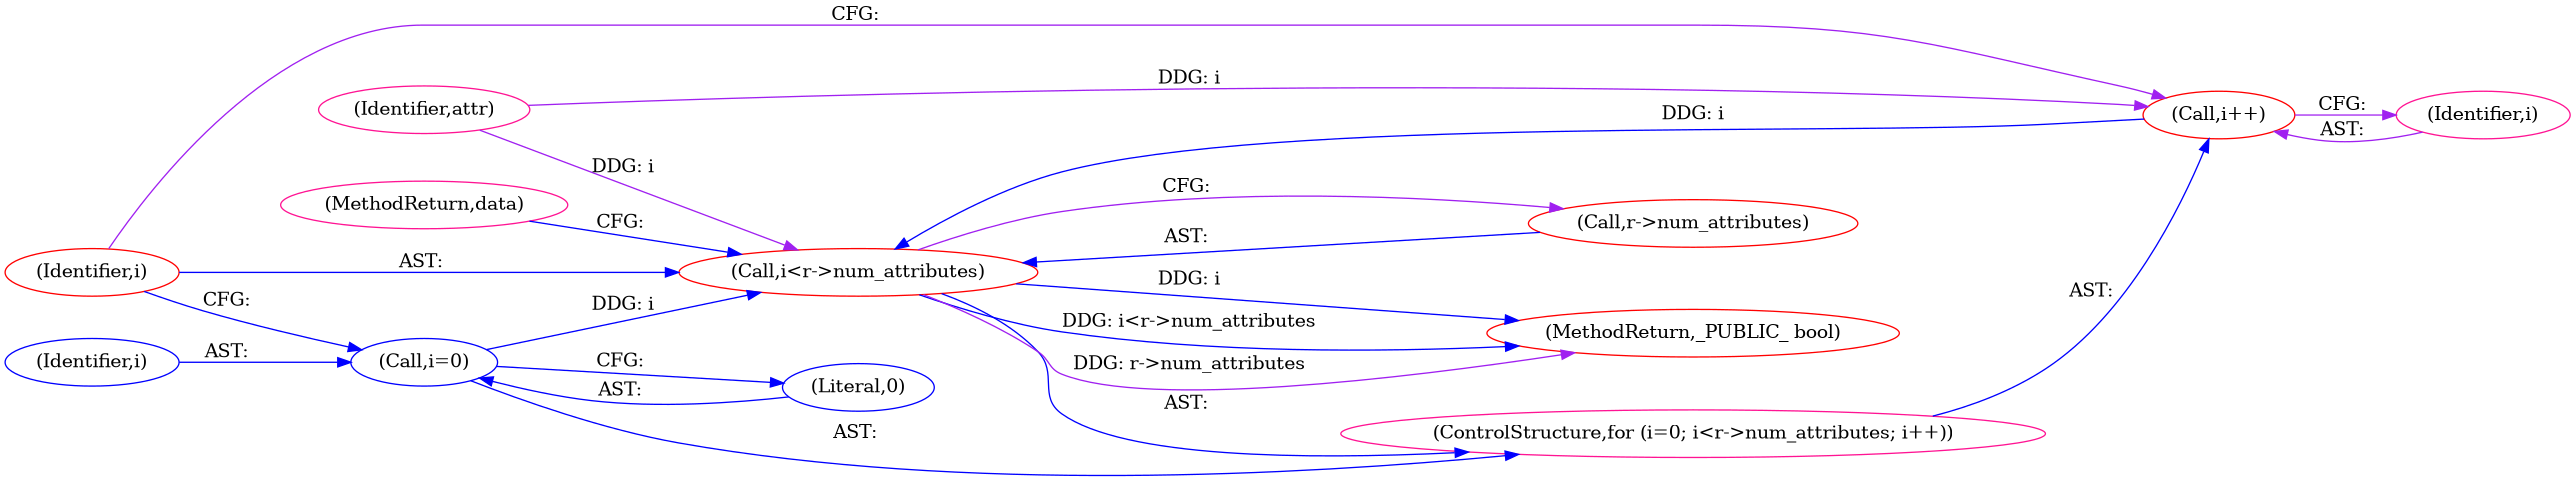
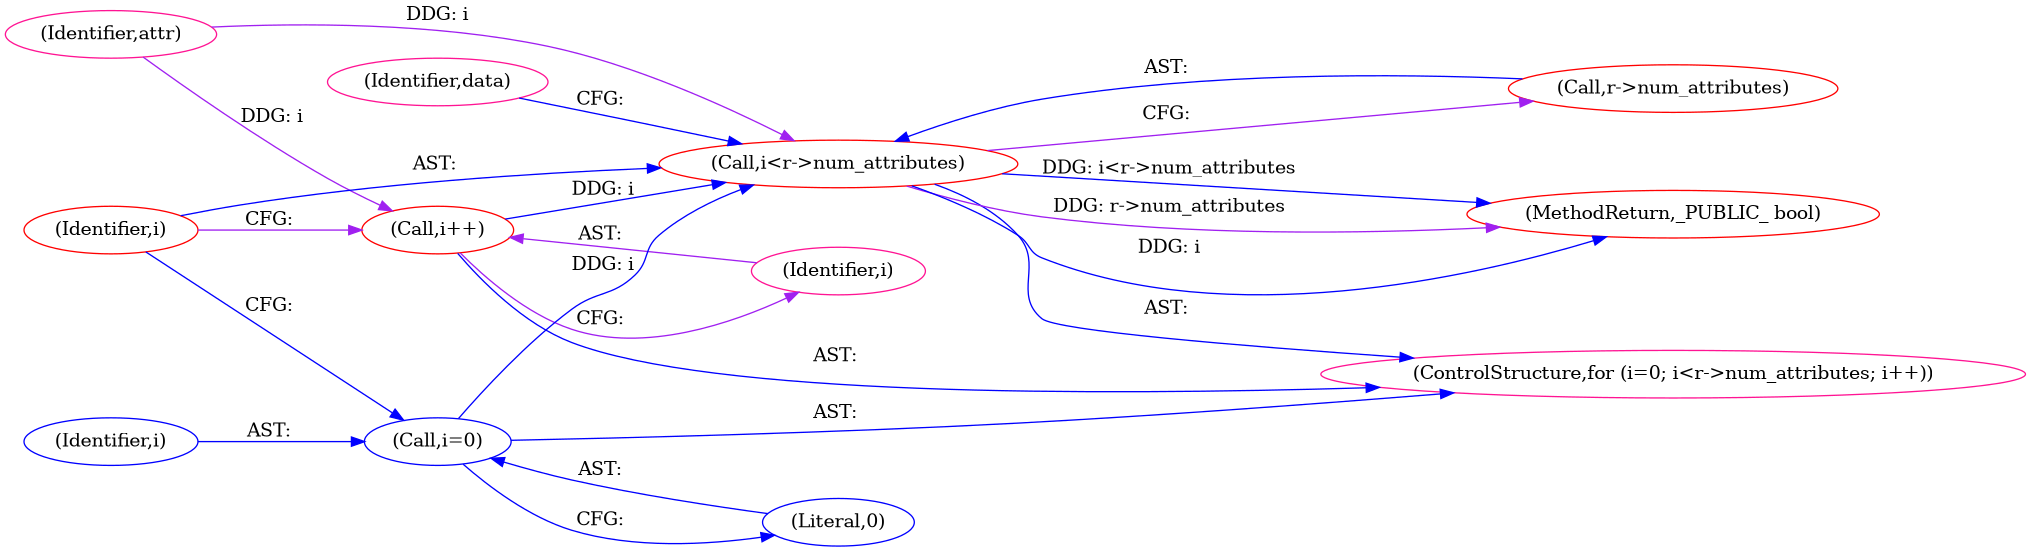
(424, 205) -> (438, 82)
(2102, 320) -> (894, 387)
